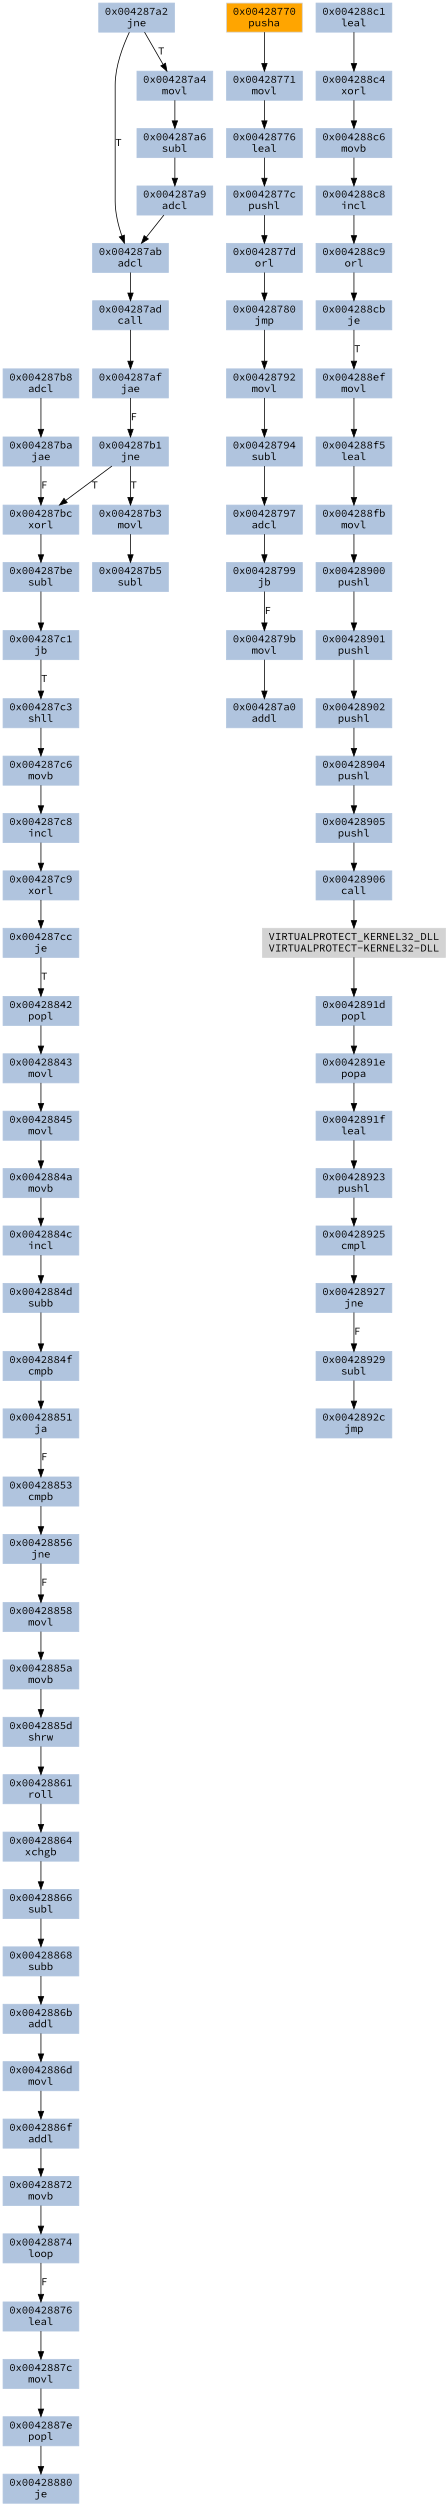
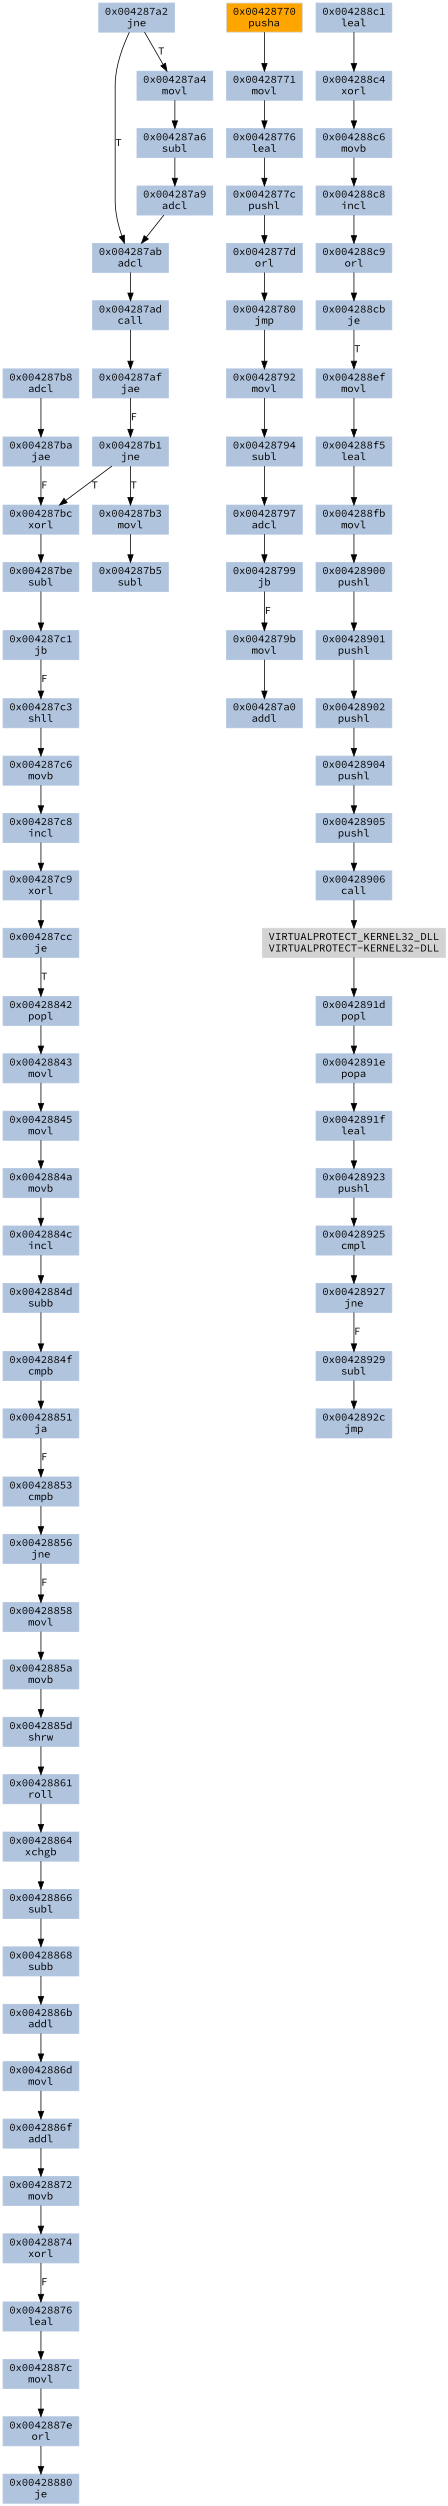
(44, 679) -> (44, 679)
(41, 2248) -> (41, 2248)
(41, 2431) -> (41, 2431)
